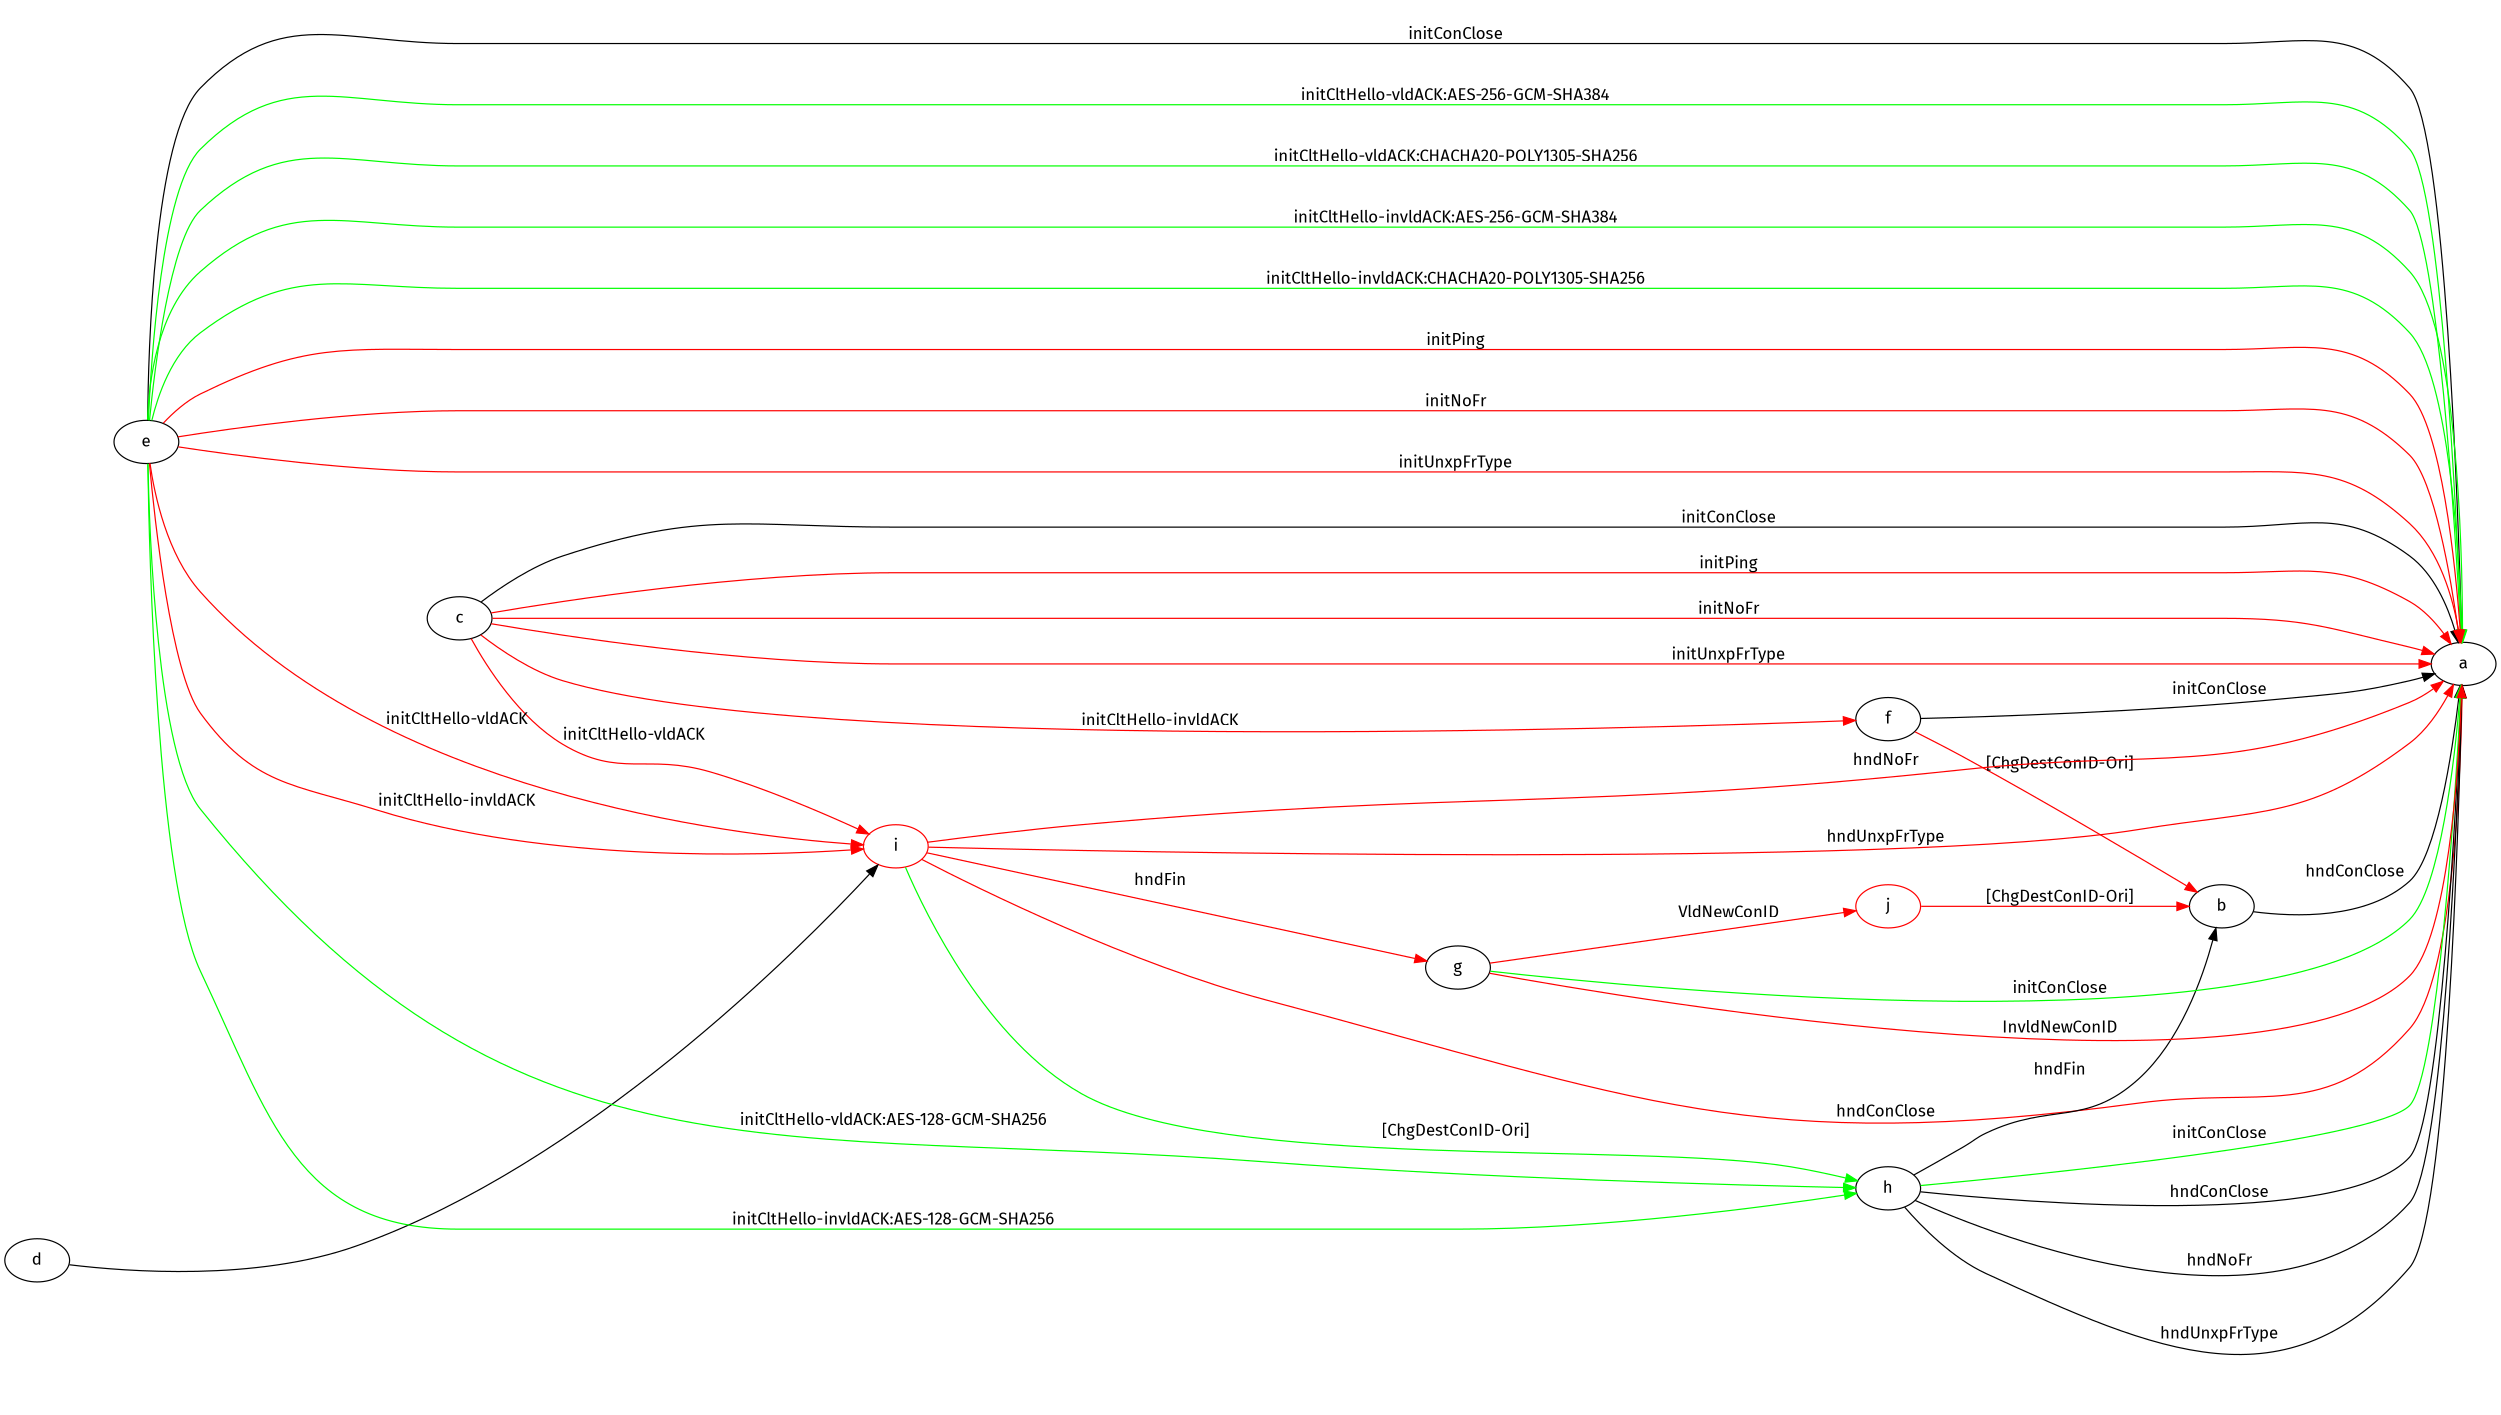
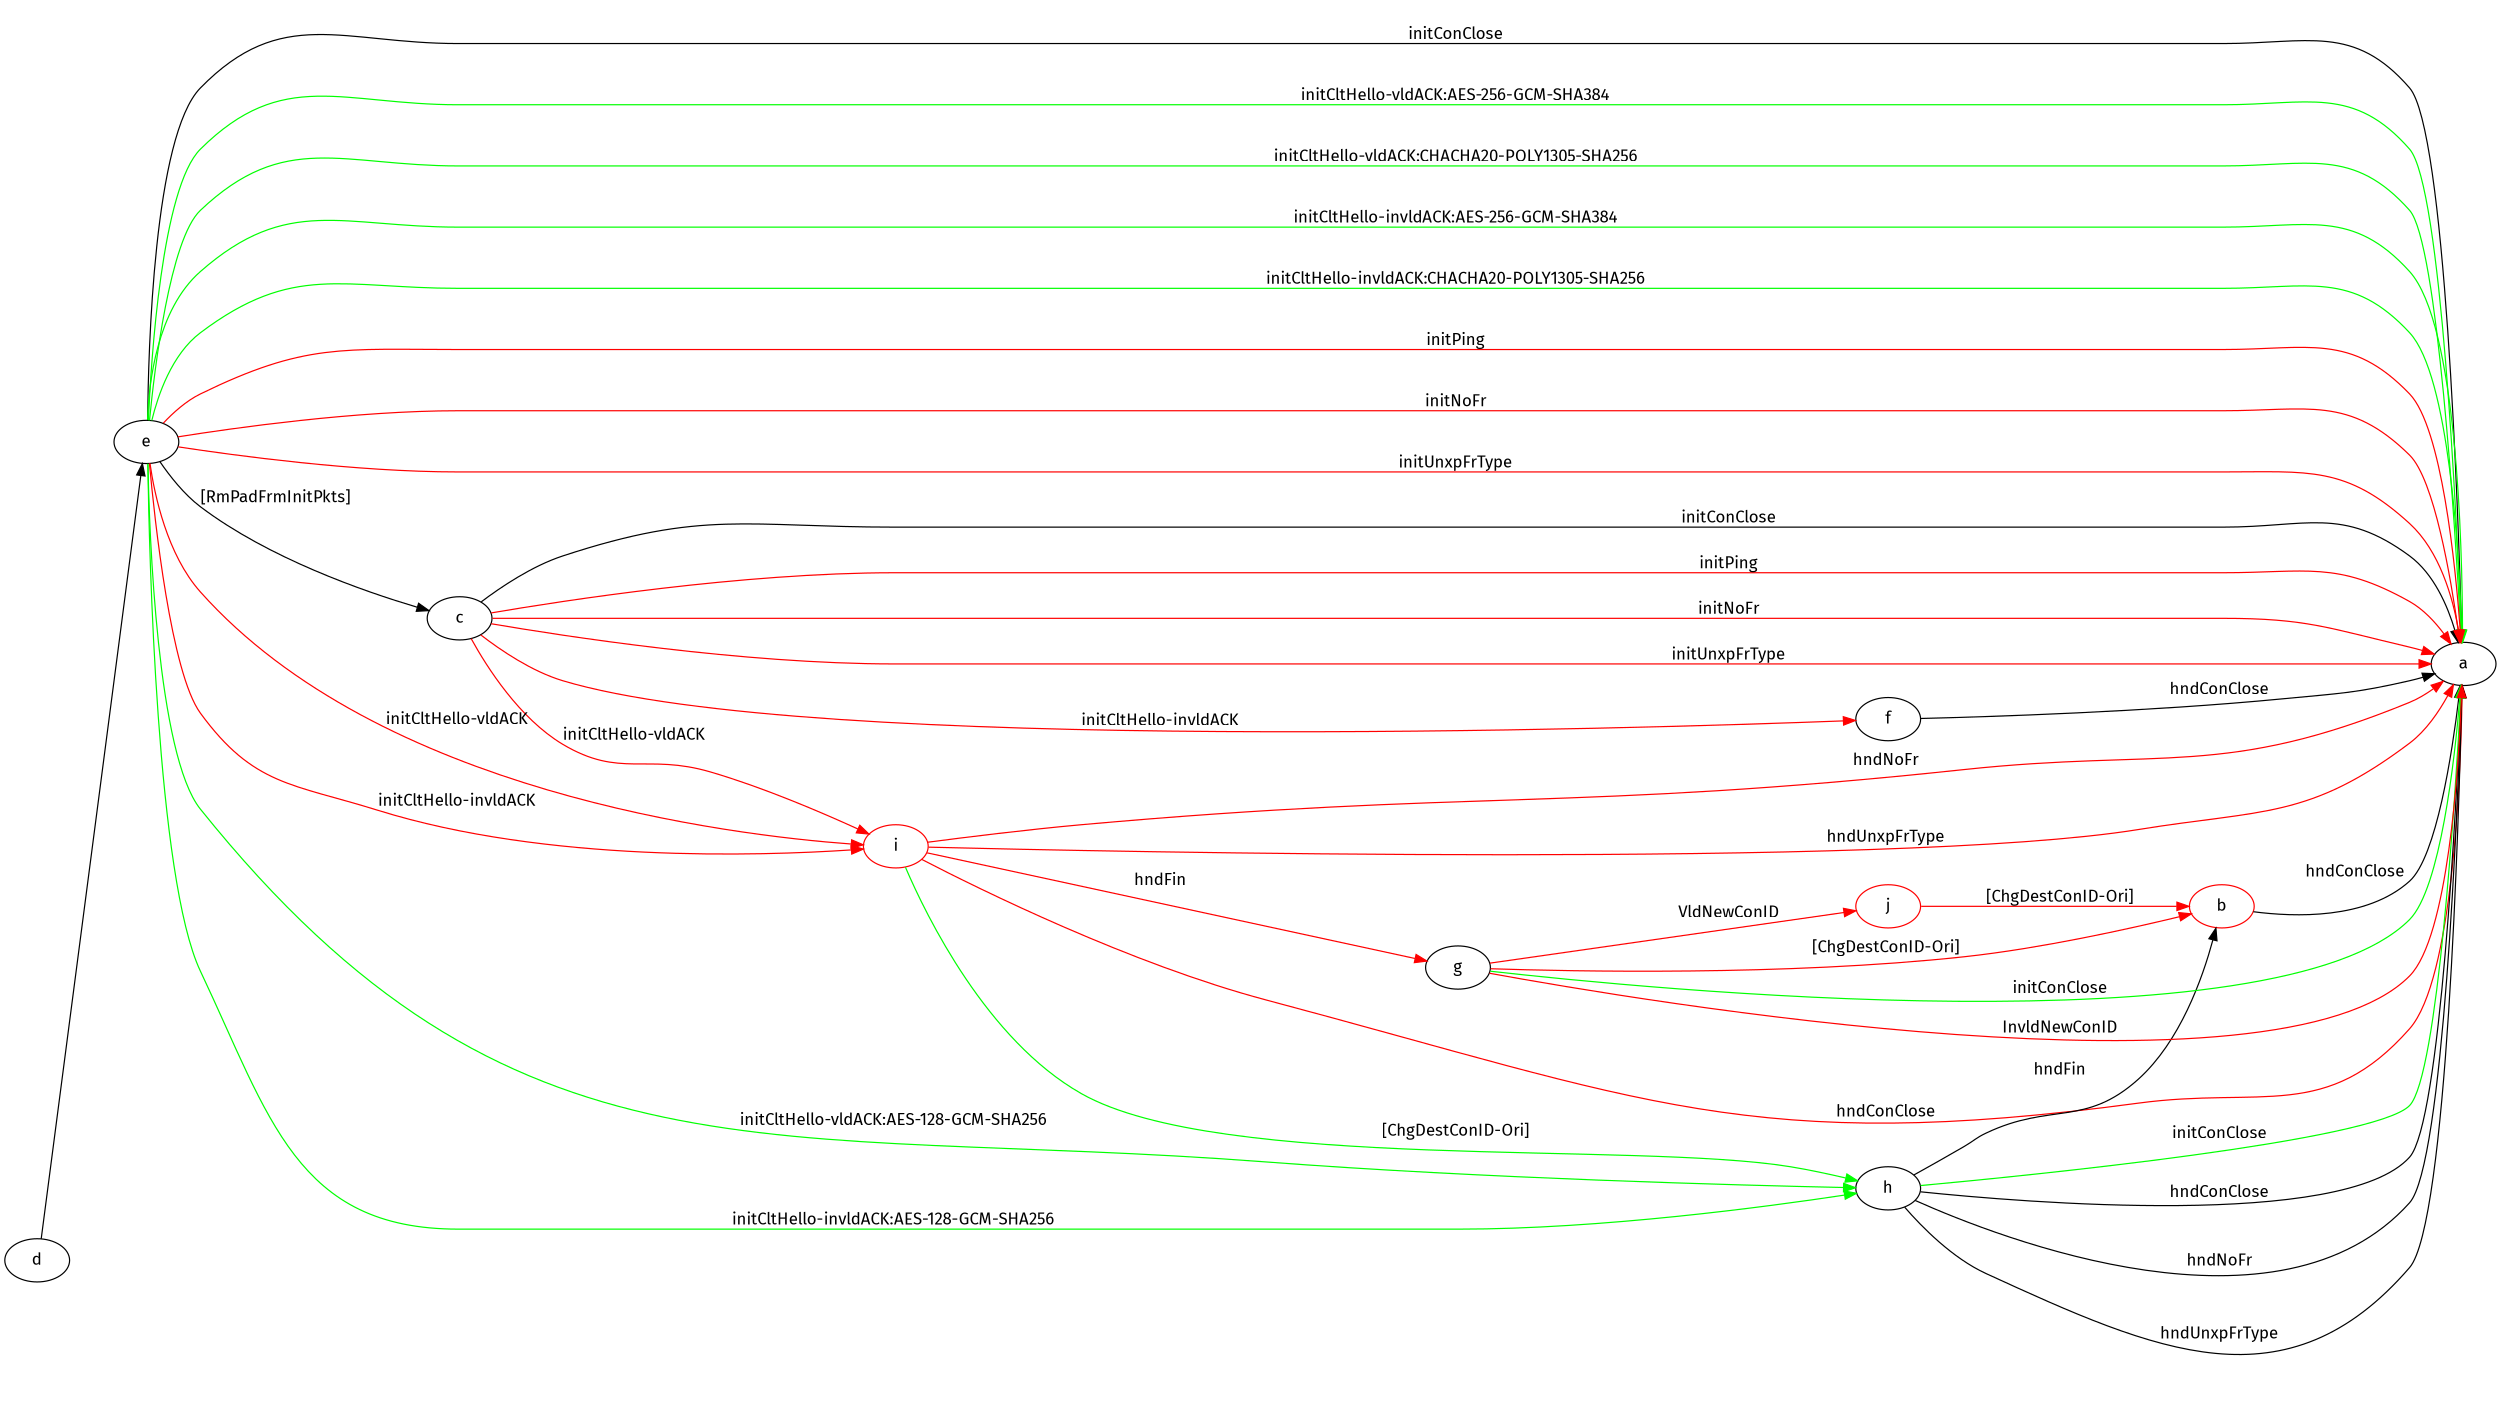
none -> (277, 553)
(2222, 690) -> (2222, 690)
(2052, 807) -> (1837, 967)
(2222, 906) -> (2222, 906)
(513, 1170) -> (91, 857)
